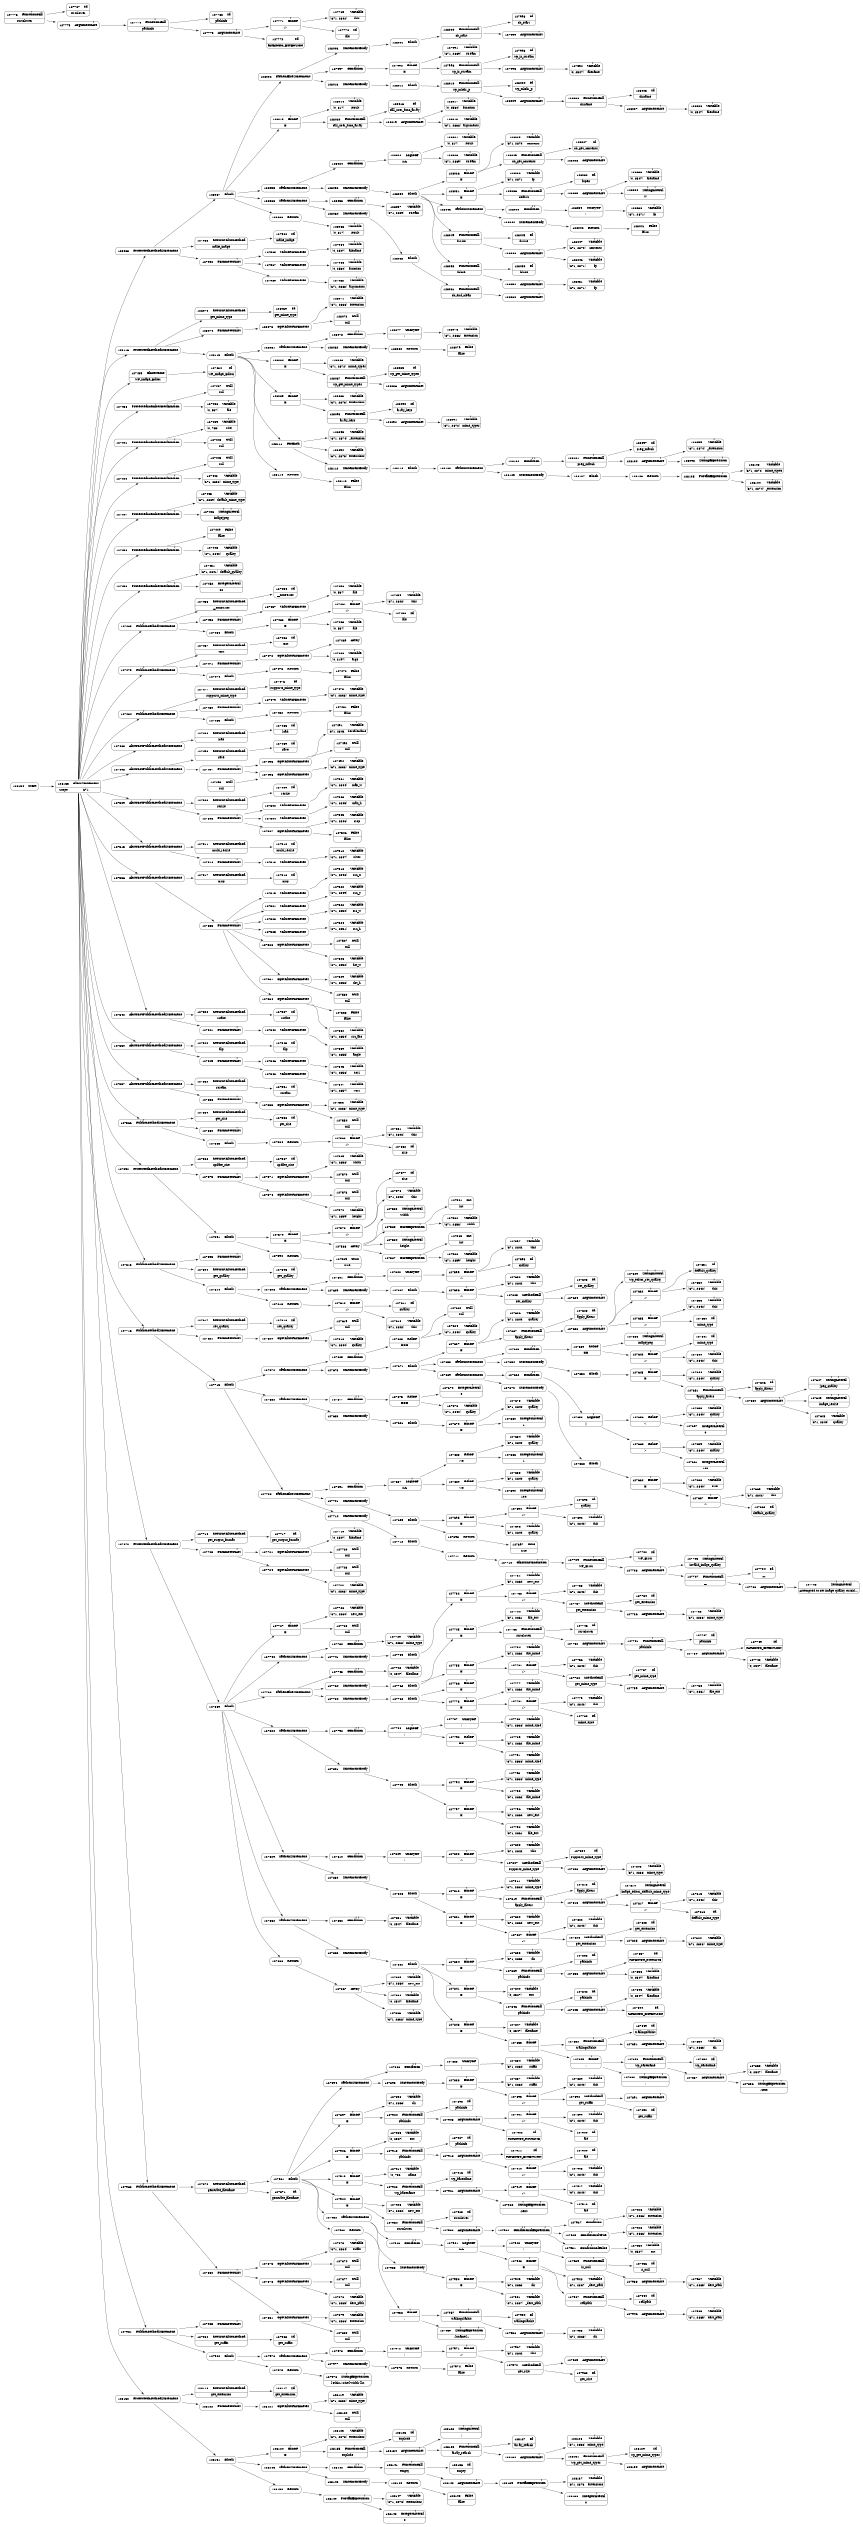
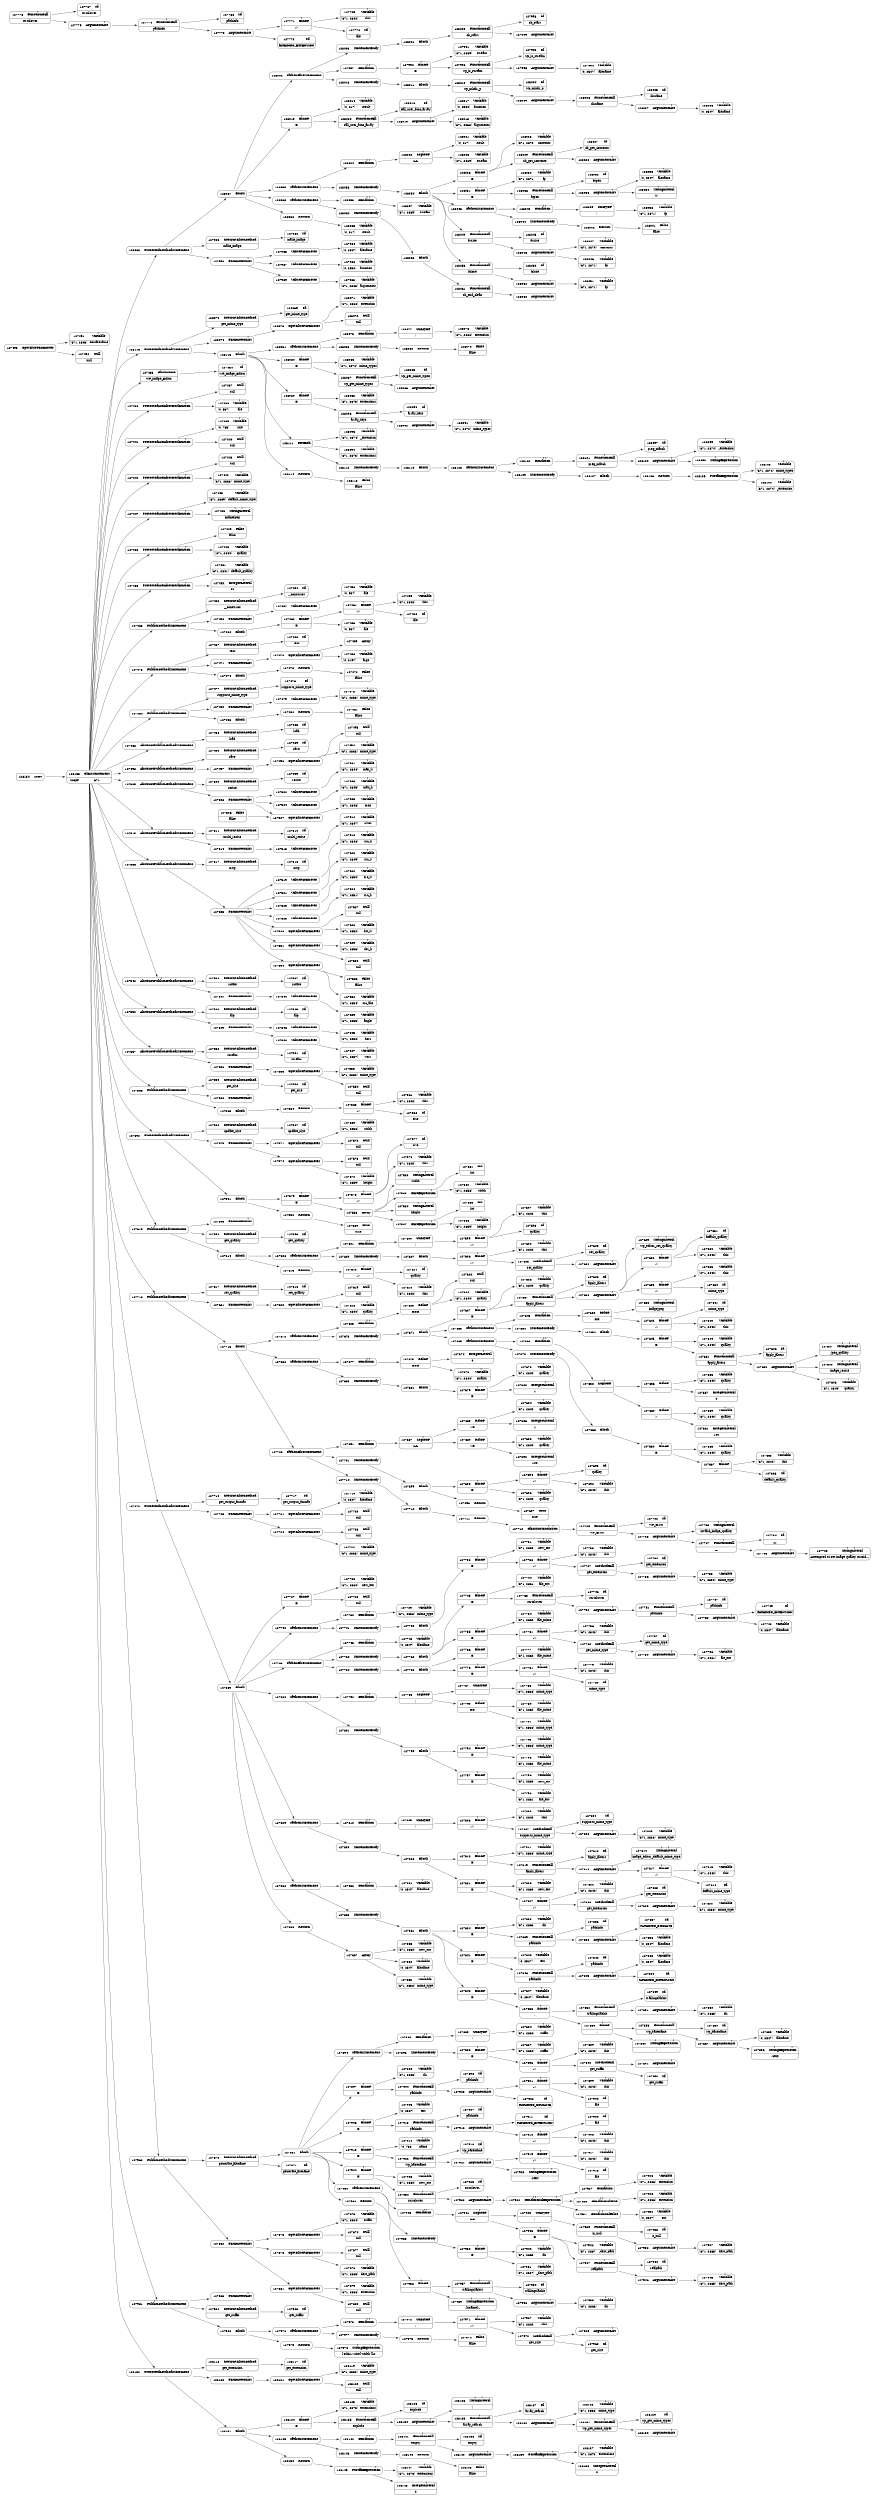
(524, 198) -> (535, 197)
(250, 766) -> none
(246, 781) -> (330, 744)
(321, 834) -> (257, 817)
(715, 1487) -> (726, 1453)
